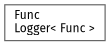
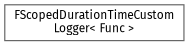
(55, 23) -> (94, 23)
